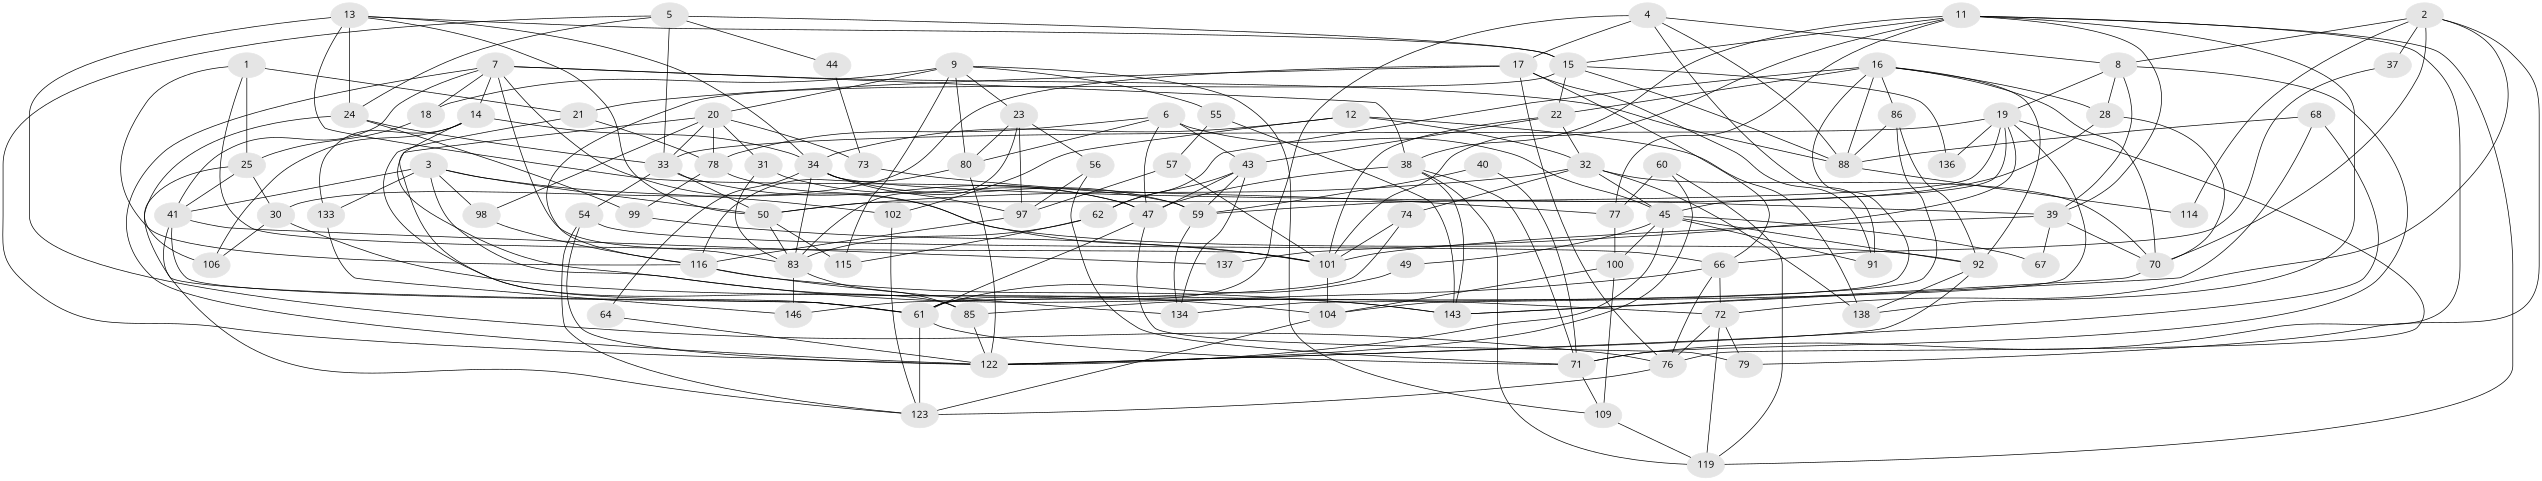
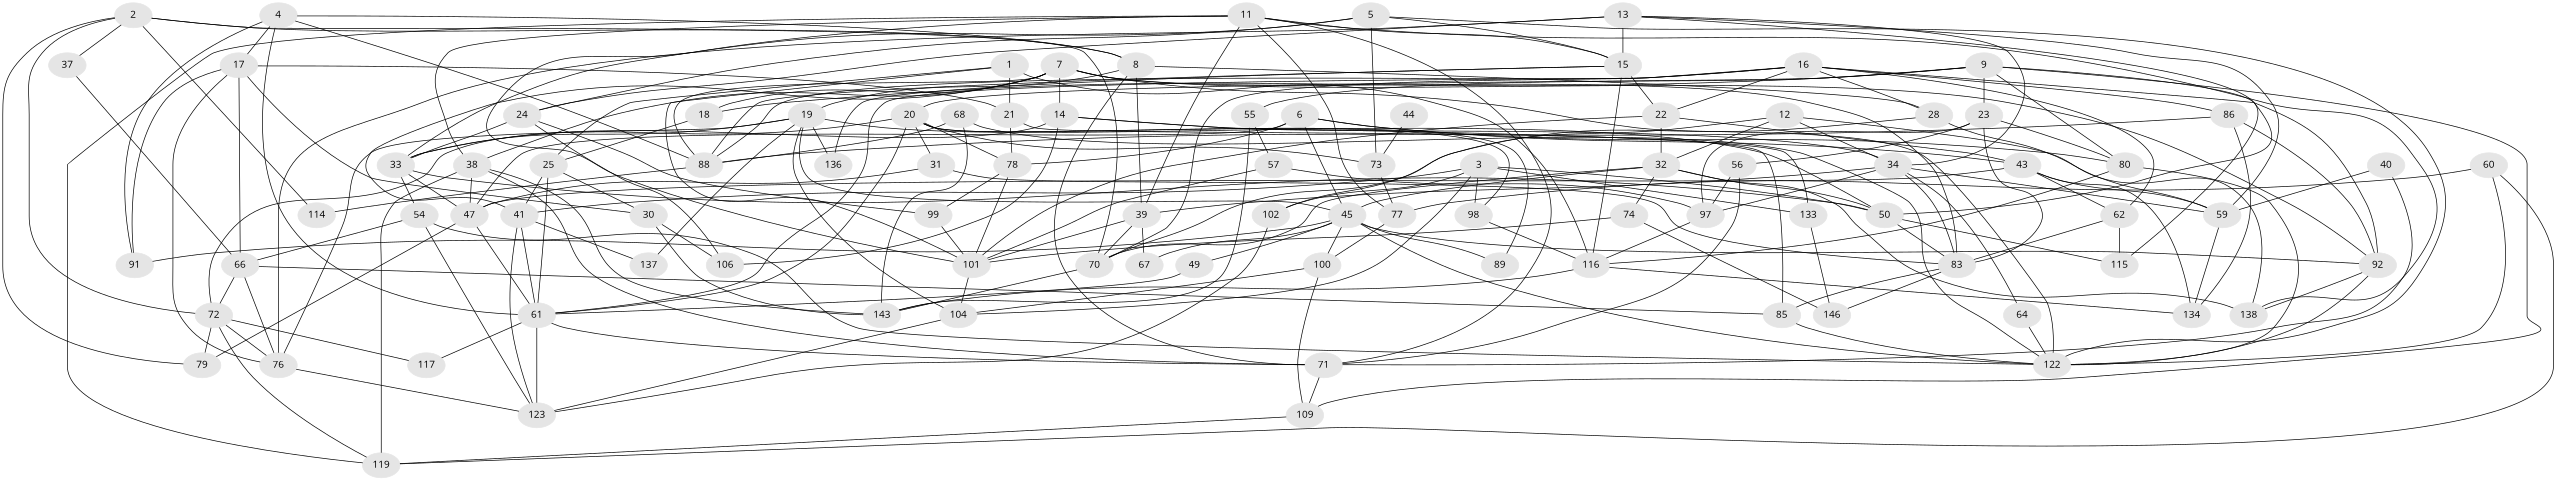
(751, 40) -> (1374, 100)
none -> (1500, 265)
none -> (426, 365)
